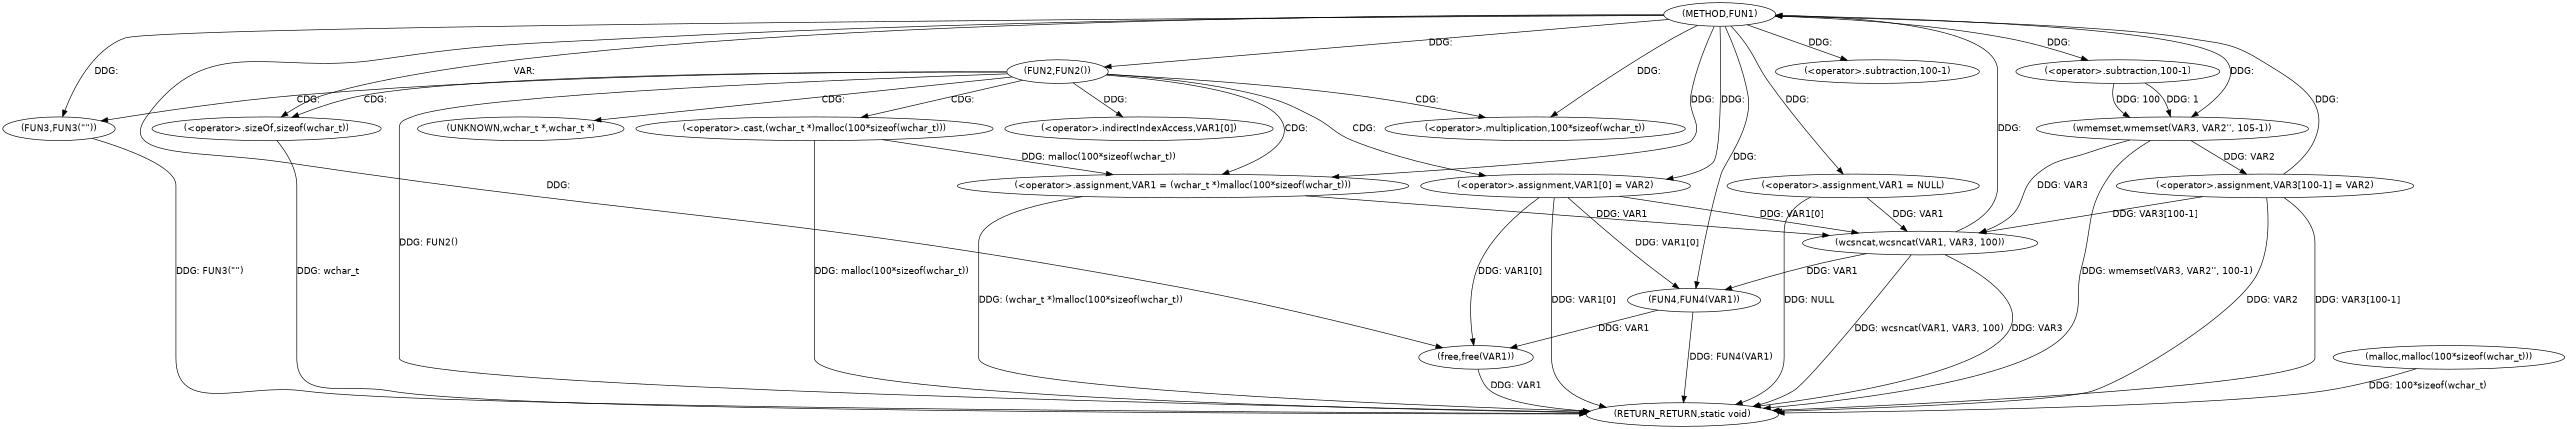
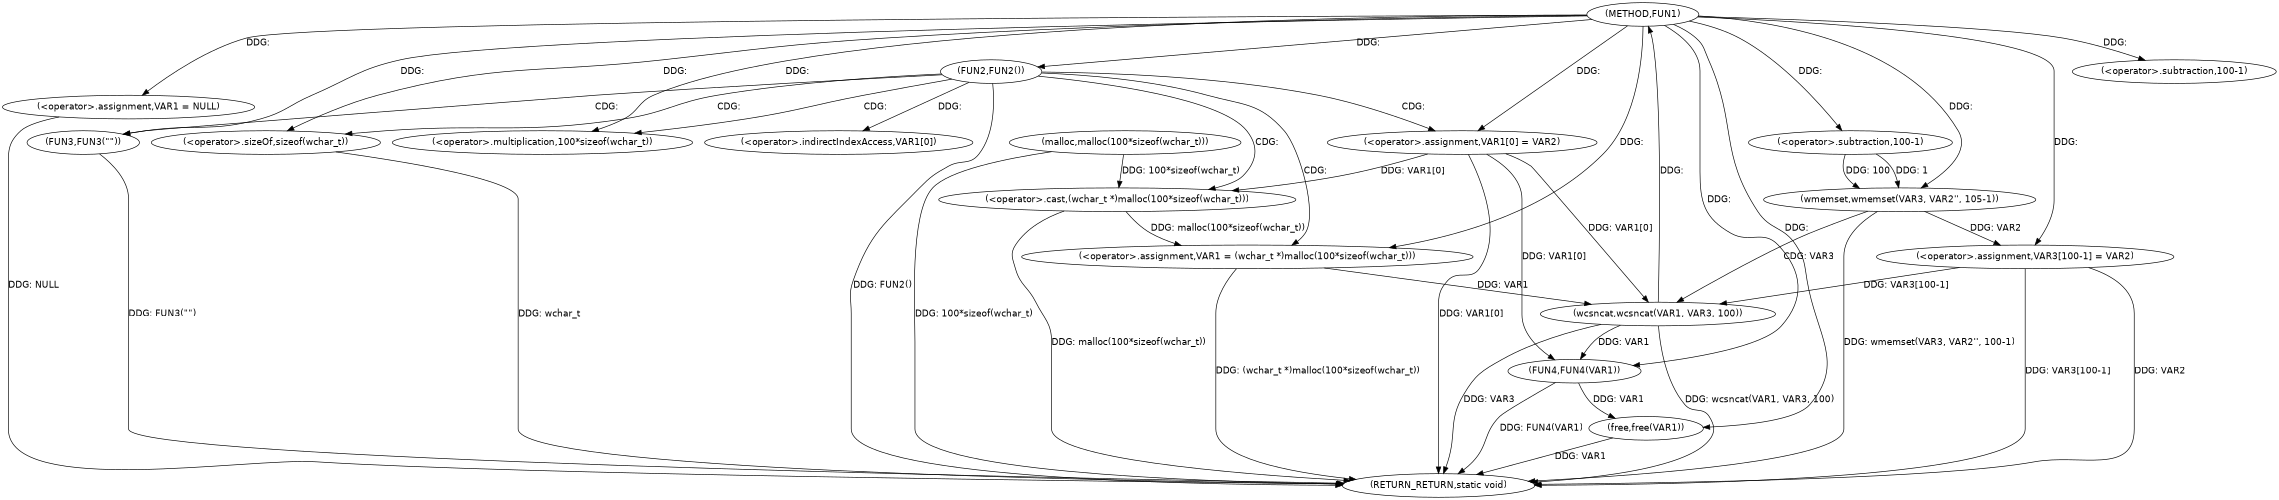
(2148, 33) -> (1965, 39)
(526, 72) -> (677, 72)
(521, 129) -> none
none -> (1122, 168)
(2063, 186) -> (1809, 257)
(1884, 212) -> none
(1482, 258) -> (1334, 177)
